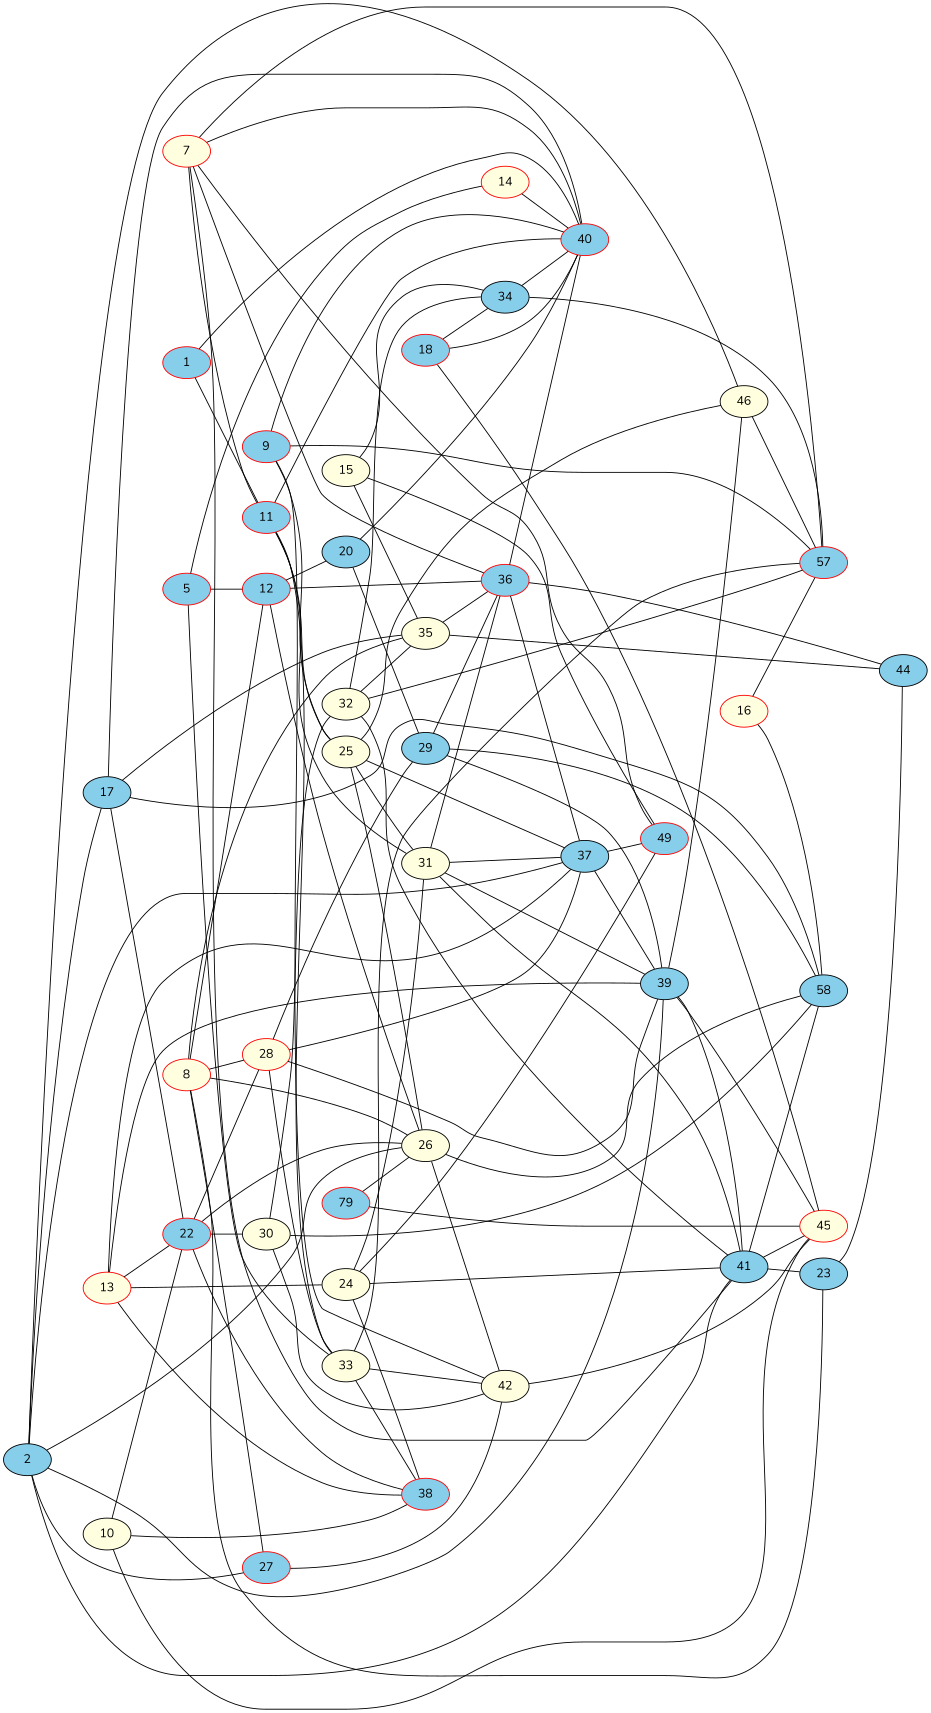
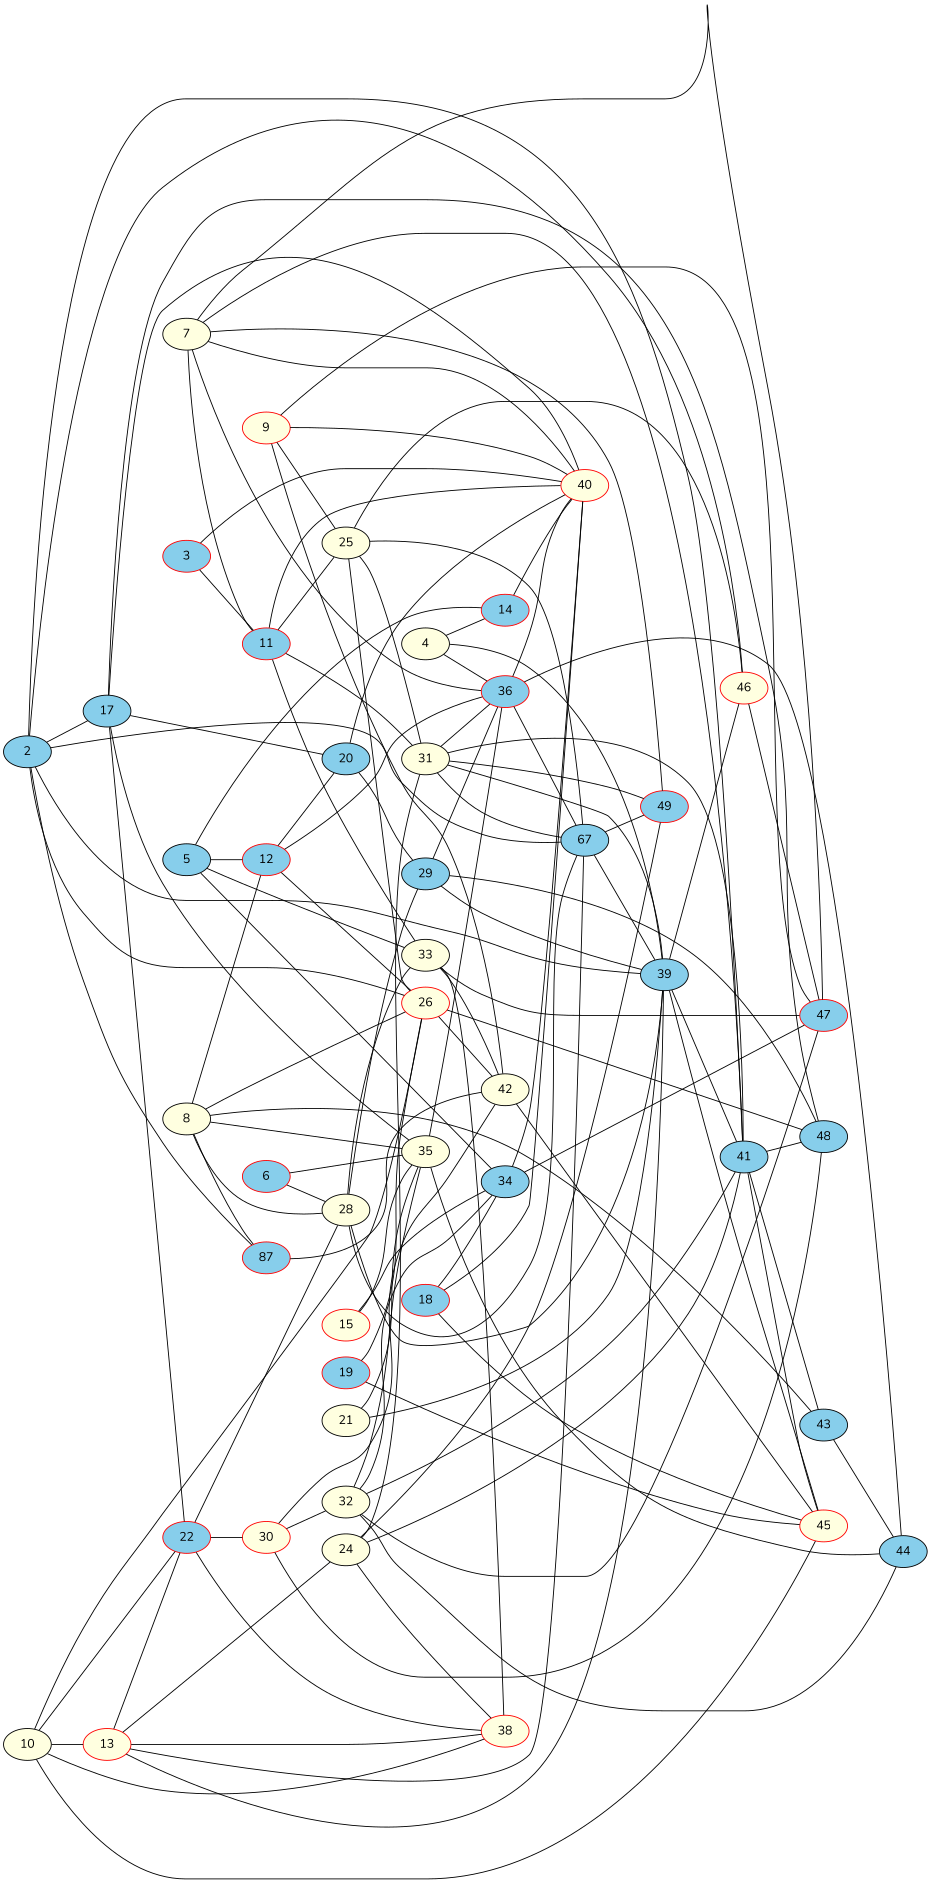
(187, 151) -> (187, 334)
(505, 182) -> (505, 610)
(585, 240) -> (585, 485)
(187, 363) -> (187, 556)
(744, 402) -> (744, 688)
(266, 447) -> (266, 428)
(346, 471) -> (346, 1325)
(824, 563) -> (824, 1015)
(187, 589) -> (187, 860)
(552, 622) -> (543, 774)
none -> (426, 644)
(744, 711) -> none
none -> (227, 735)
(585, 856) -> (585, 840)
(824, 991) -> (824, 1137)
none -> (346, 1021)
(266, 1055) -> (346, 1210)
(187, 1075) -> (187, 1119)
(426, 1146) -> (426, 1003)
(289, 1163) -> (246, 1403)
none -> (266, 1176)
(346, 1203) -> (346, 1373)
(266, 1234) -> (266, 1537)
(824, 1274) -> (824, 1425)
none -> (346, 1421)
(426, 1494) -> (505, 1731)
(266, 1568) -> (266, 1258)
none -> (626, 1709)
none -> (67, 1744)
